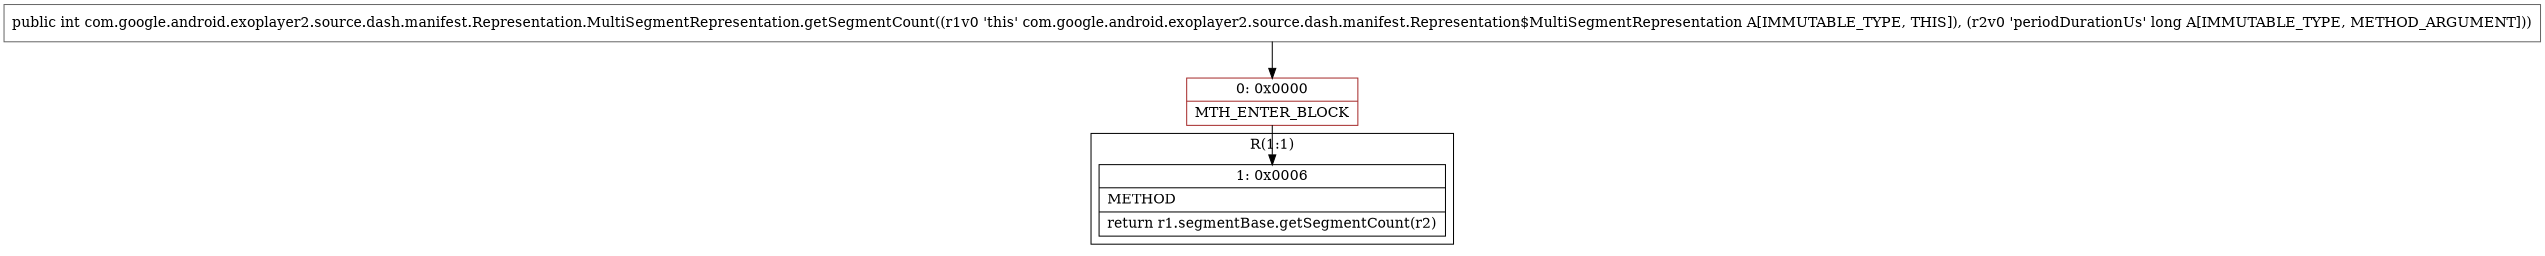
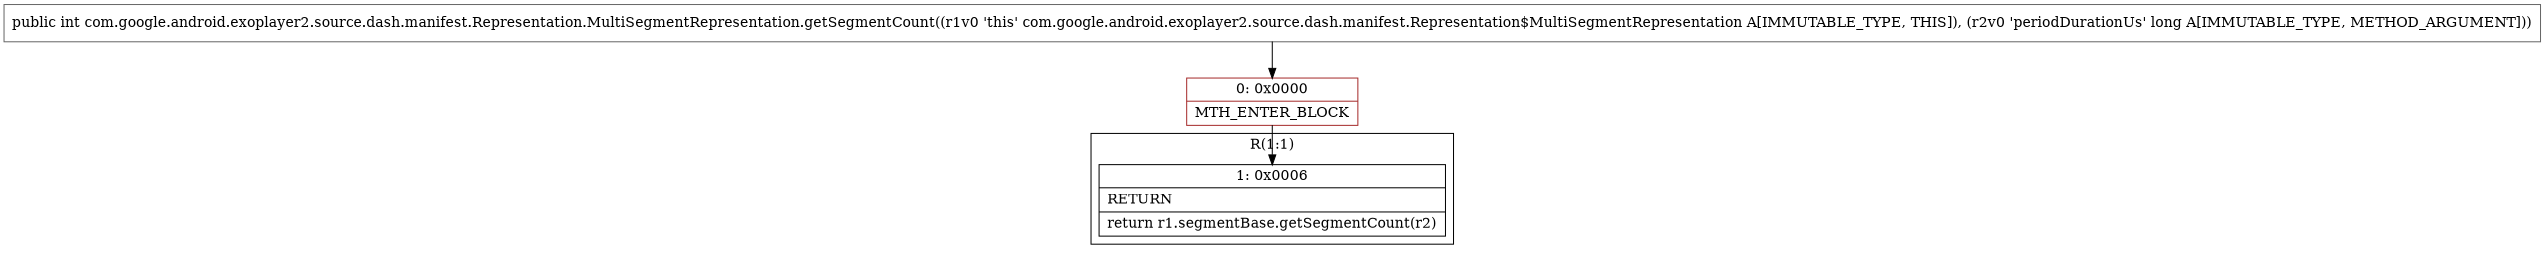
(1142, 199) -> (1140, 199)
